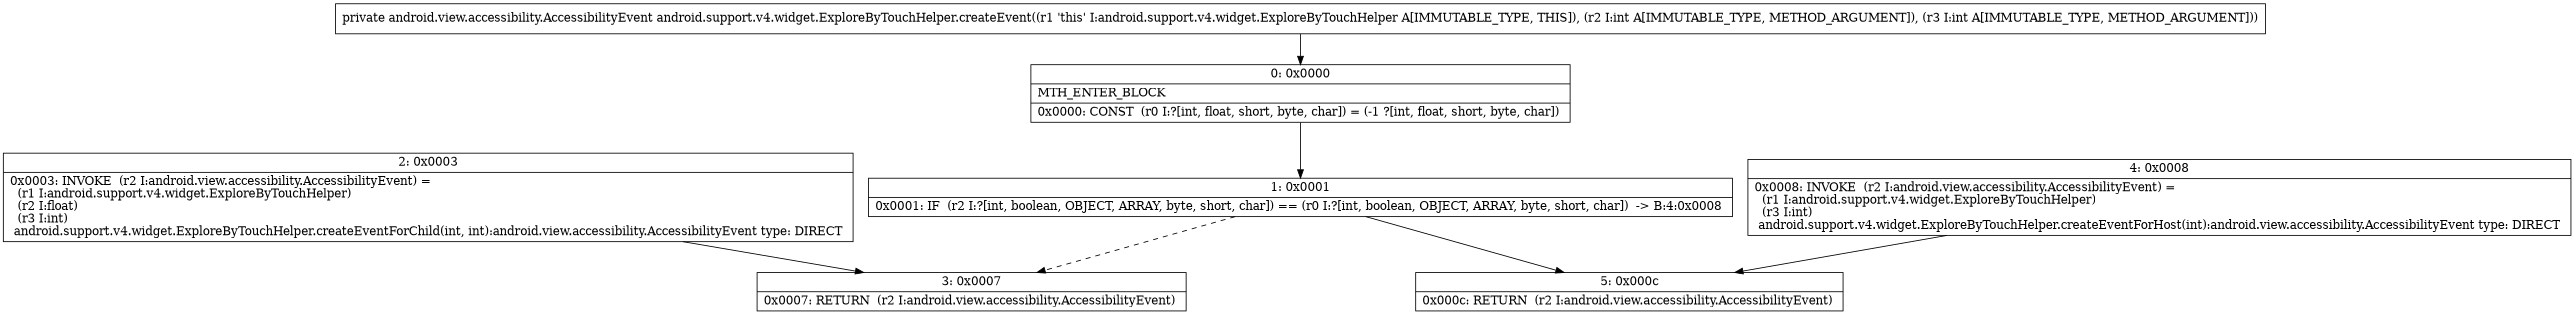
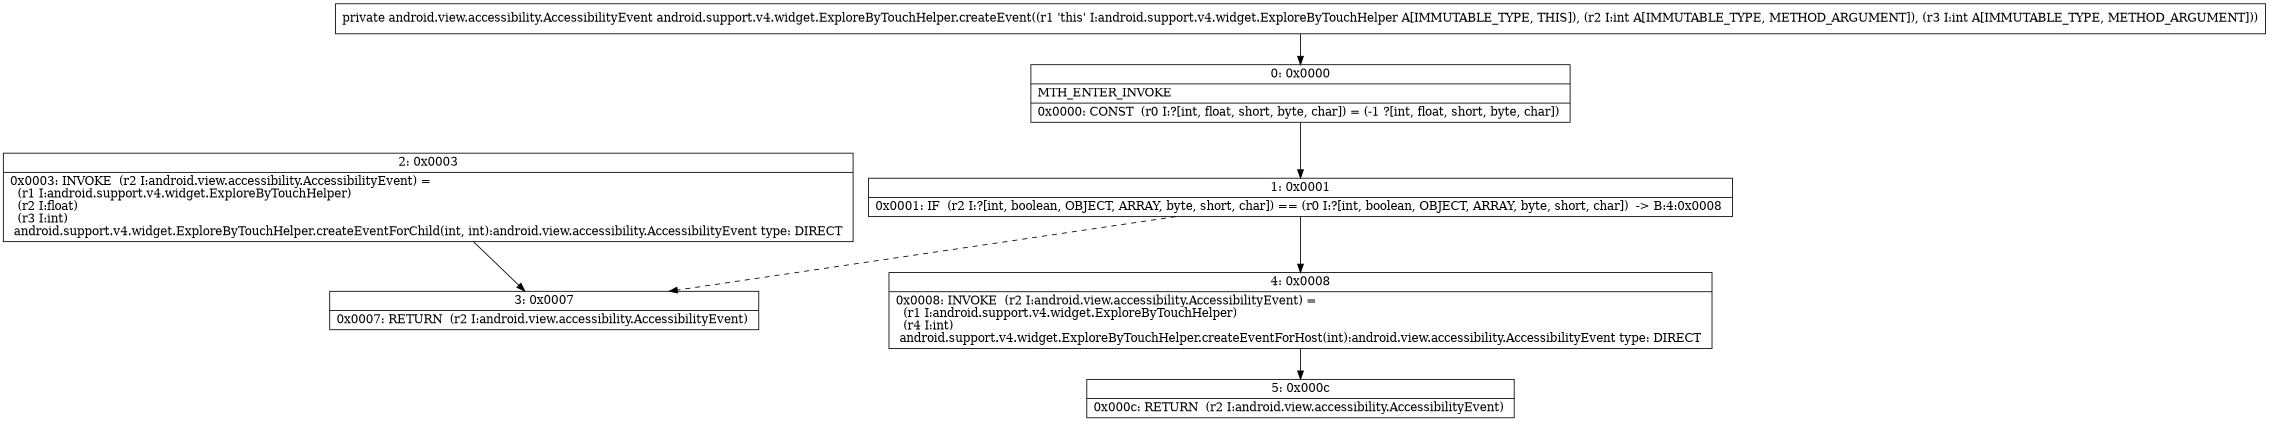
(1102, 93) -> (1105, 93)
(1784, 213) -> (925, 326)
(1461, 243) -> (1300, 240)
